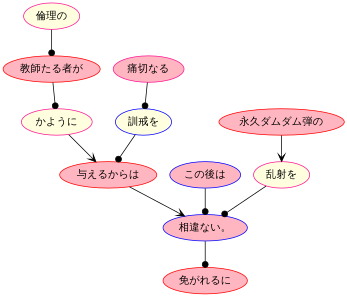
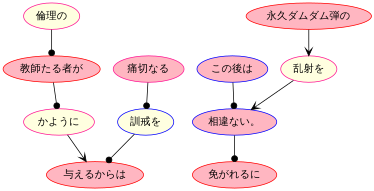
(247, 199) -> (275, 93)
(154, 200) -> none
